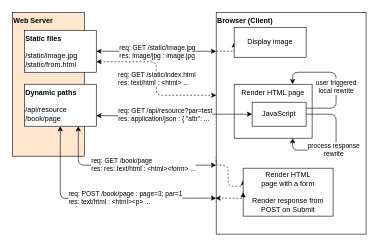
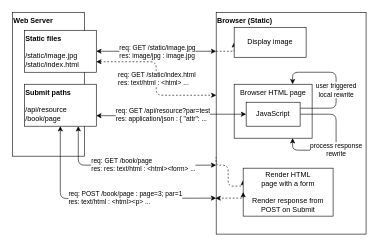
(33, 21) -> (33, 21)
(247, 21) -> (248, 21)
(57, 47) -> (58, 47)
(273, 93) -> (273, 93)
(51, 101) -> (51, 101)
(279, 114) -> (273, 114)
